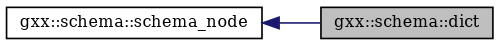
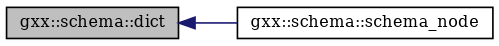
(300, 23) -> (216, 23)
